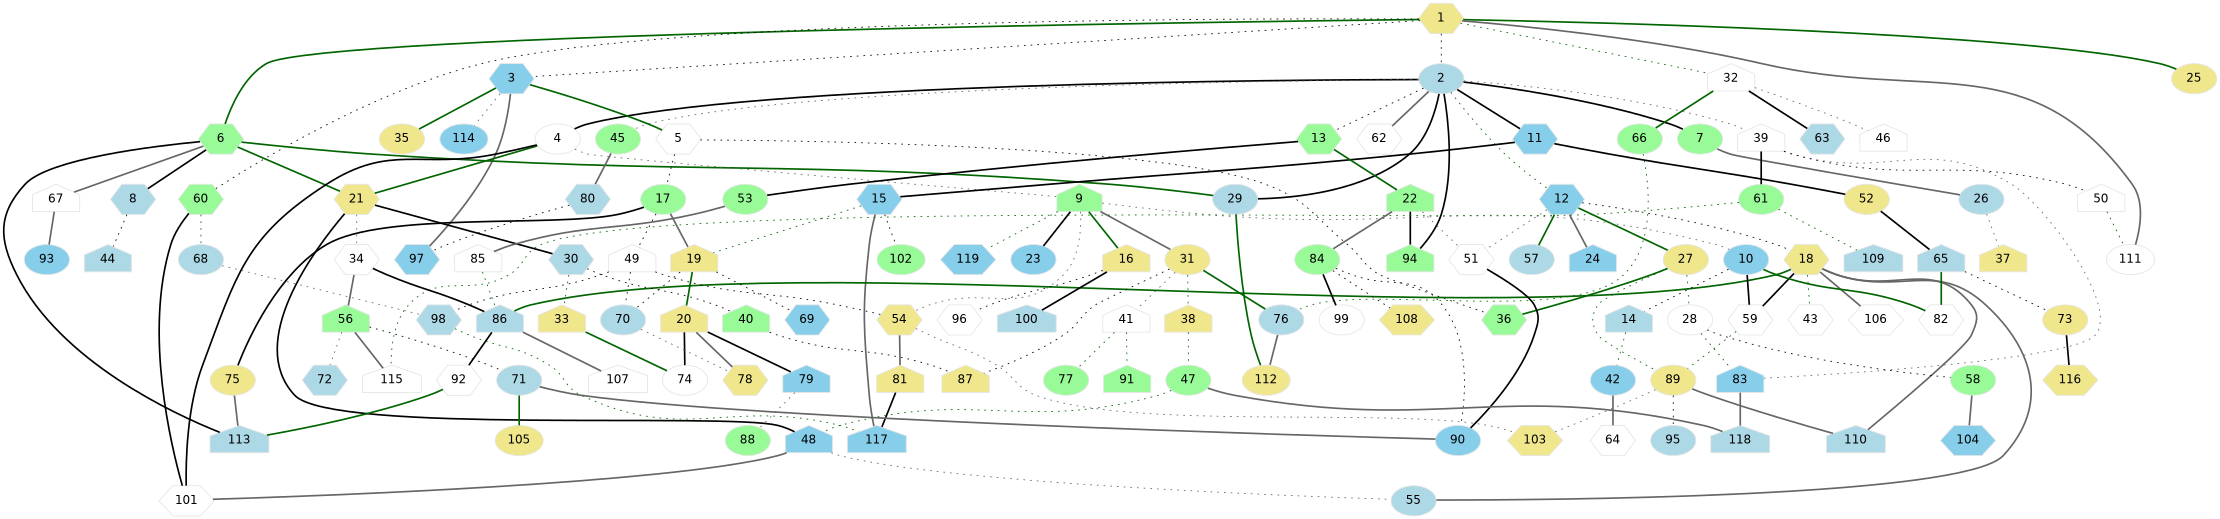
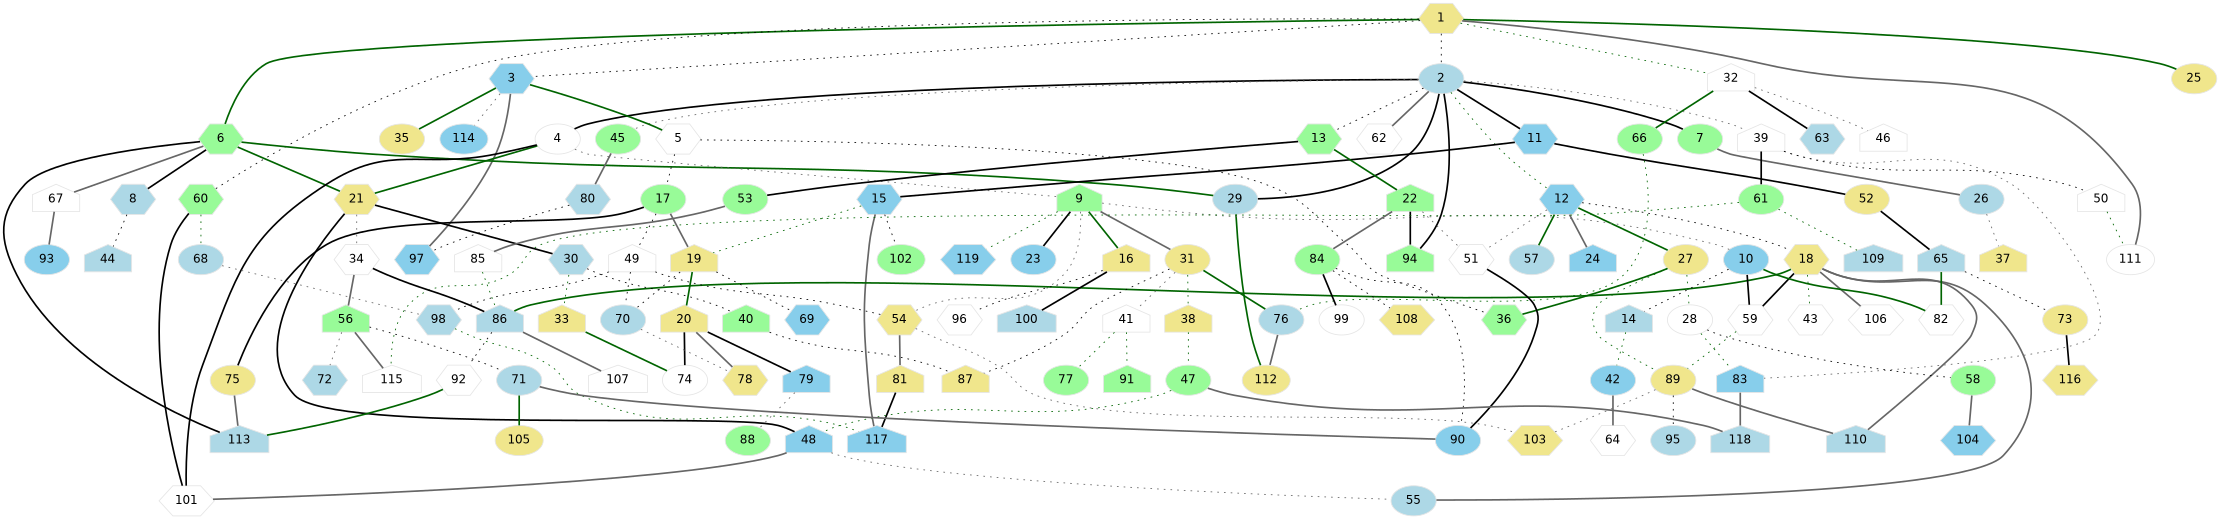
(480, 349) -> (480, 349)
